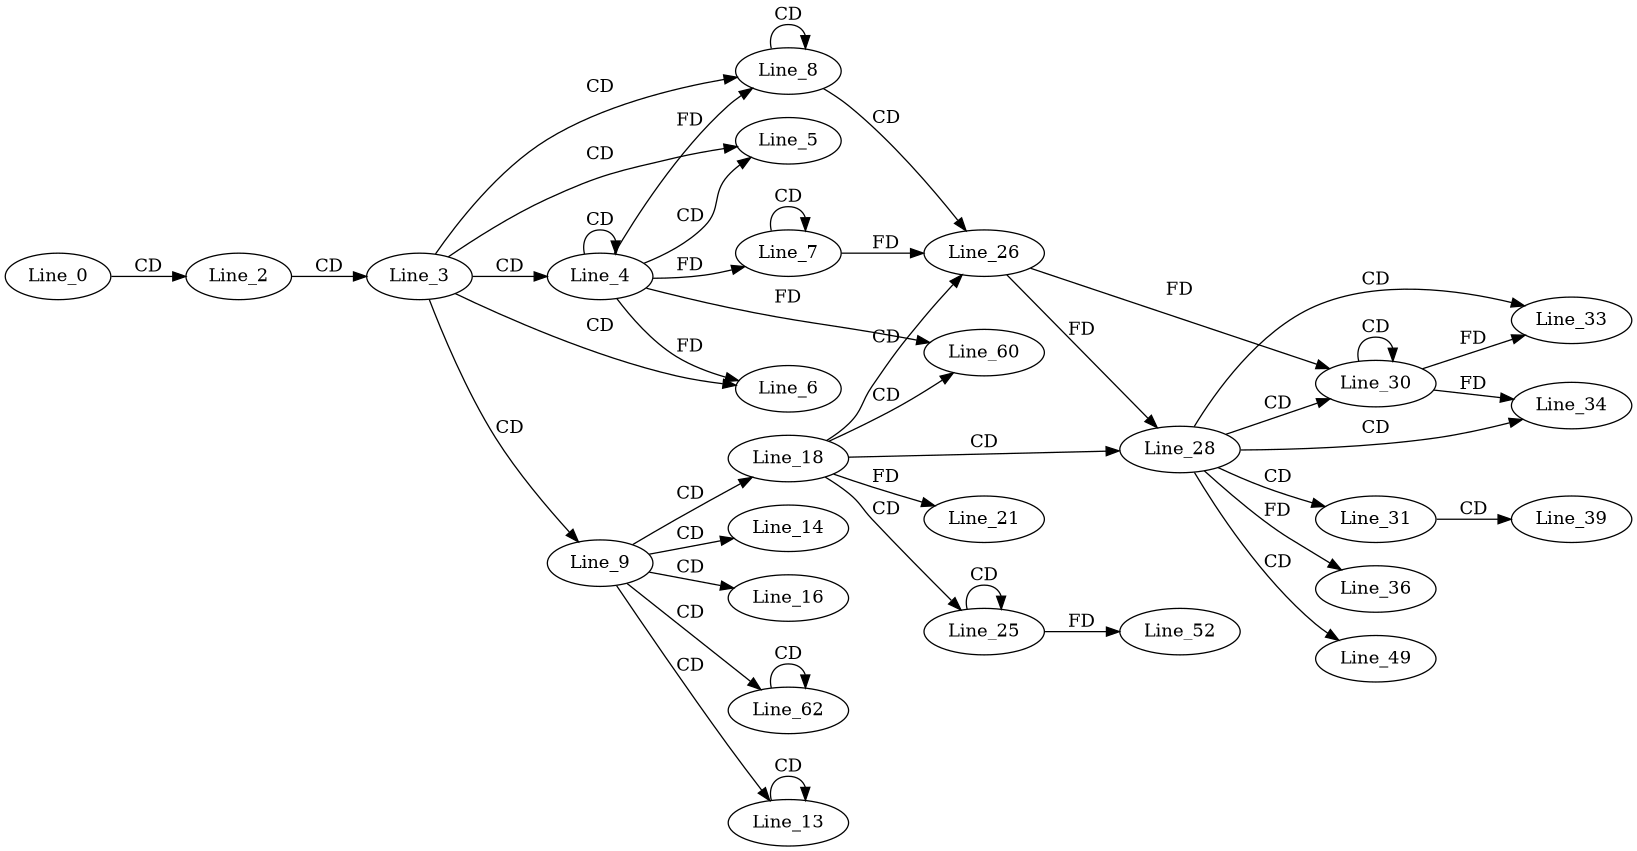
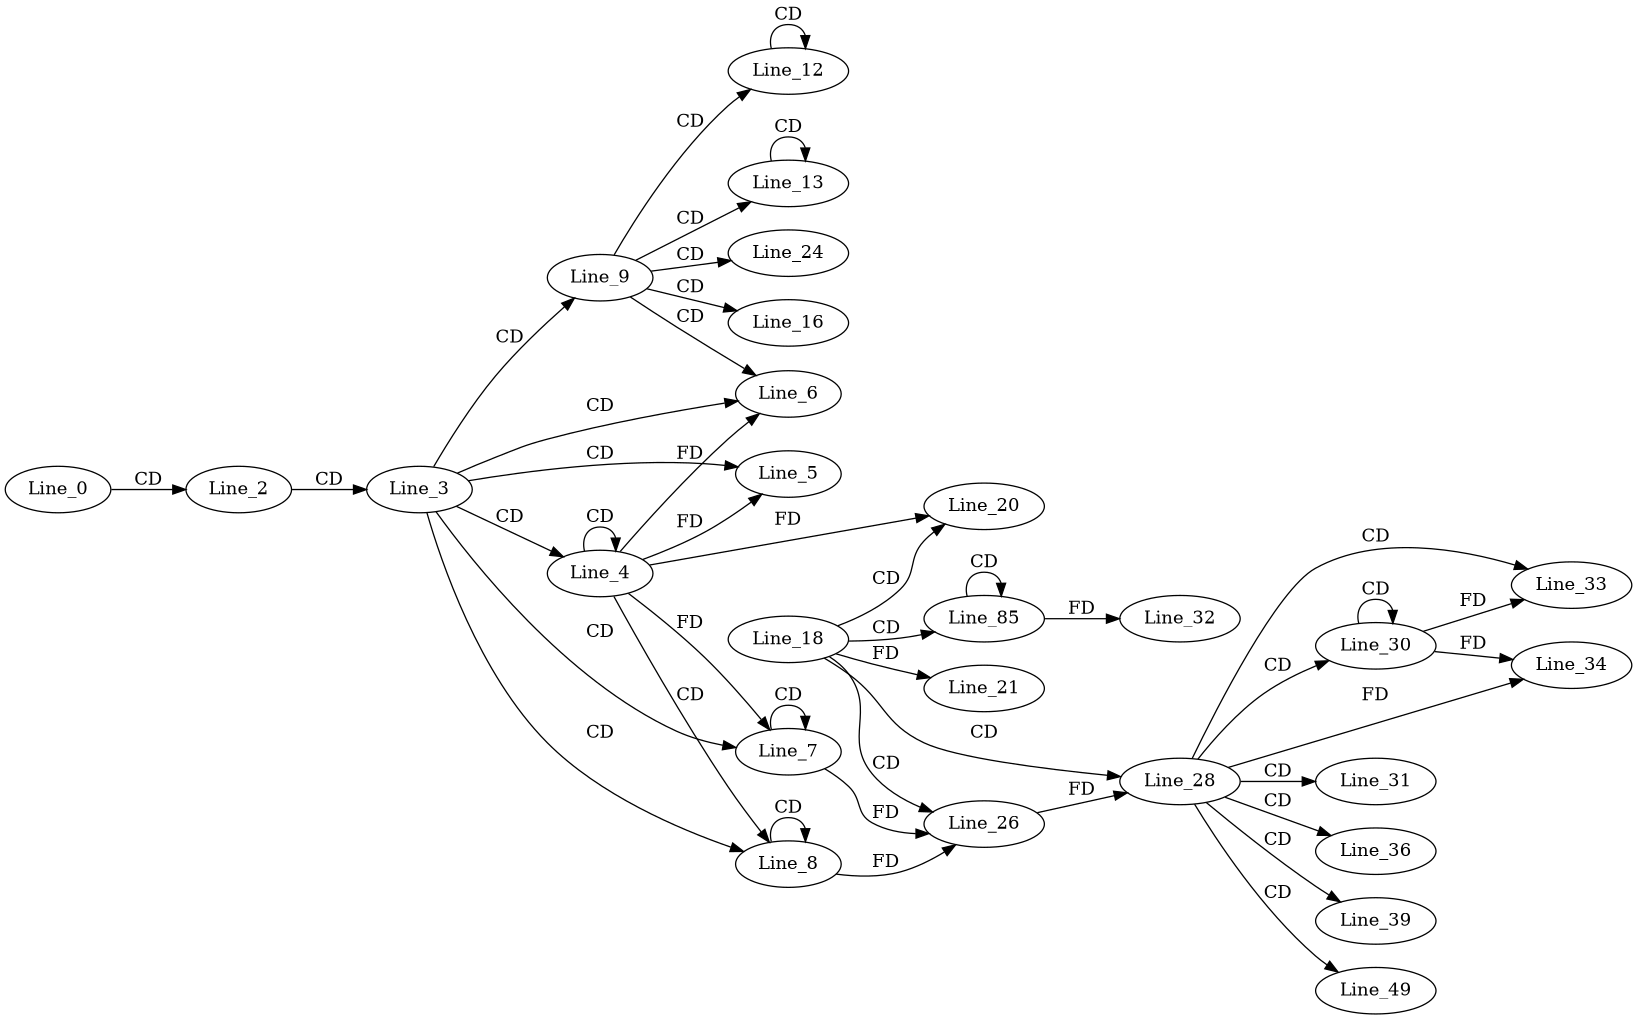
(886, 118) -> (886, 862)
(690, 121) -> (690, 696)
(690, 216) -> (690, 522)
(1174, 316) -> none
(984, 353) -> (984, 506)
(1376, 428) -> (1376, 696)
(1278, 511) -> (1278, 801)
(686, 514) -> (687, 333)
(1467, 519) -> (1266, 850)
(788, 528) -> (788, 253)
(984, 632) -> (984, 619)
(1180, 632) -> (1180, 619)
none -> (561, 653)
(788, 710) -> (788, 71)
